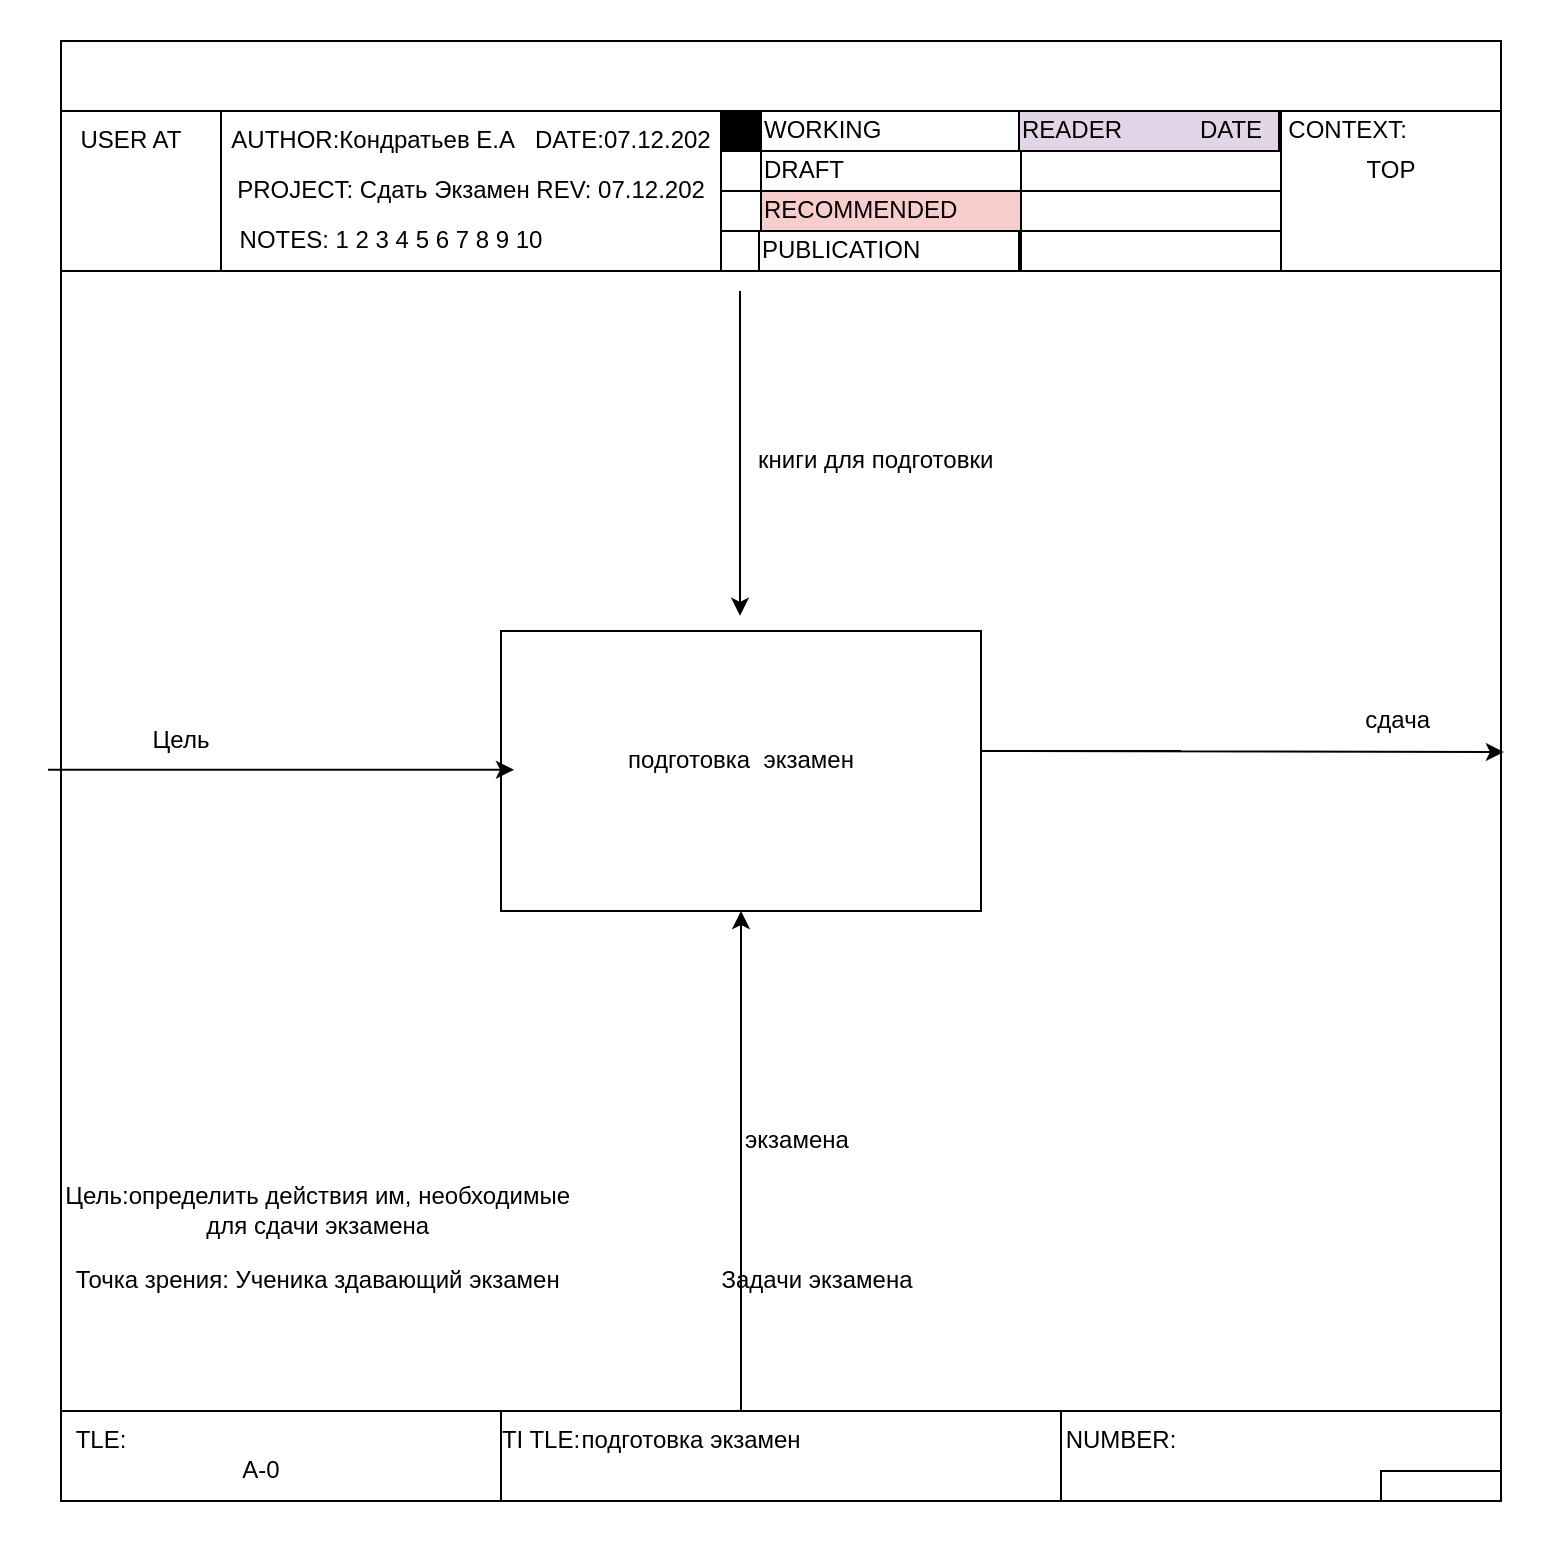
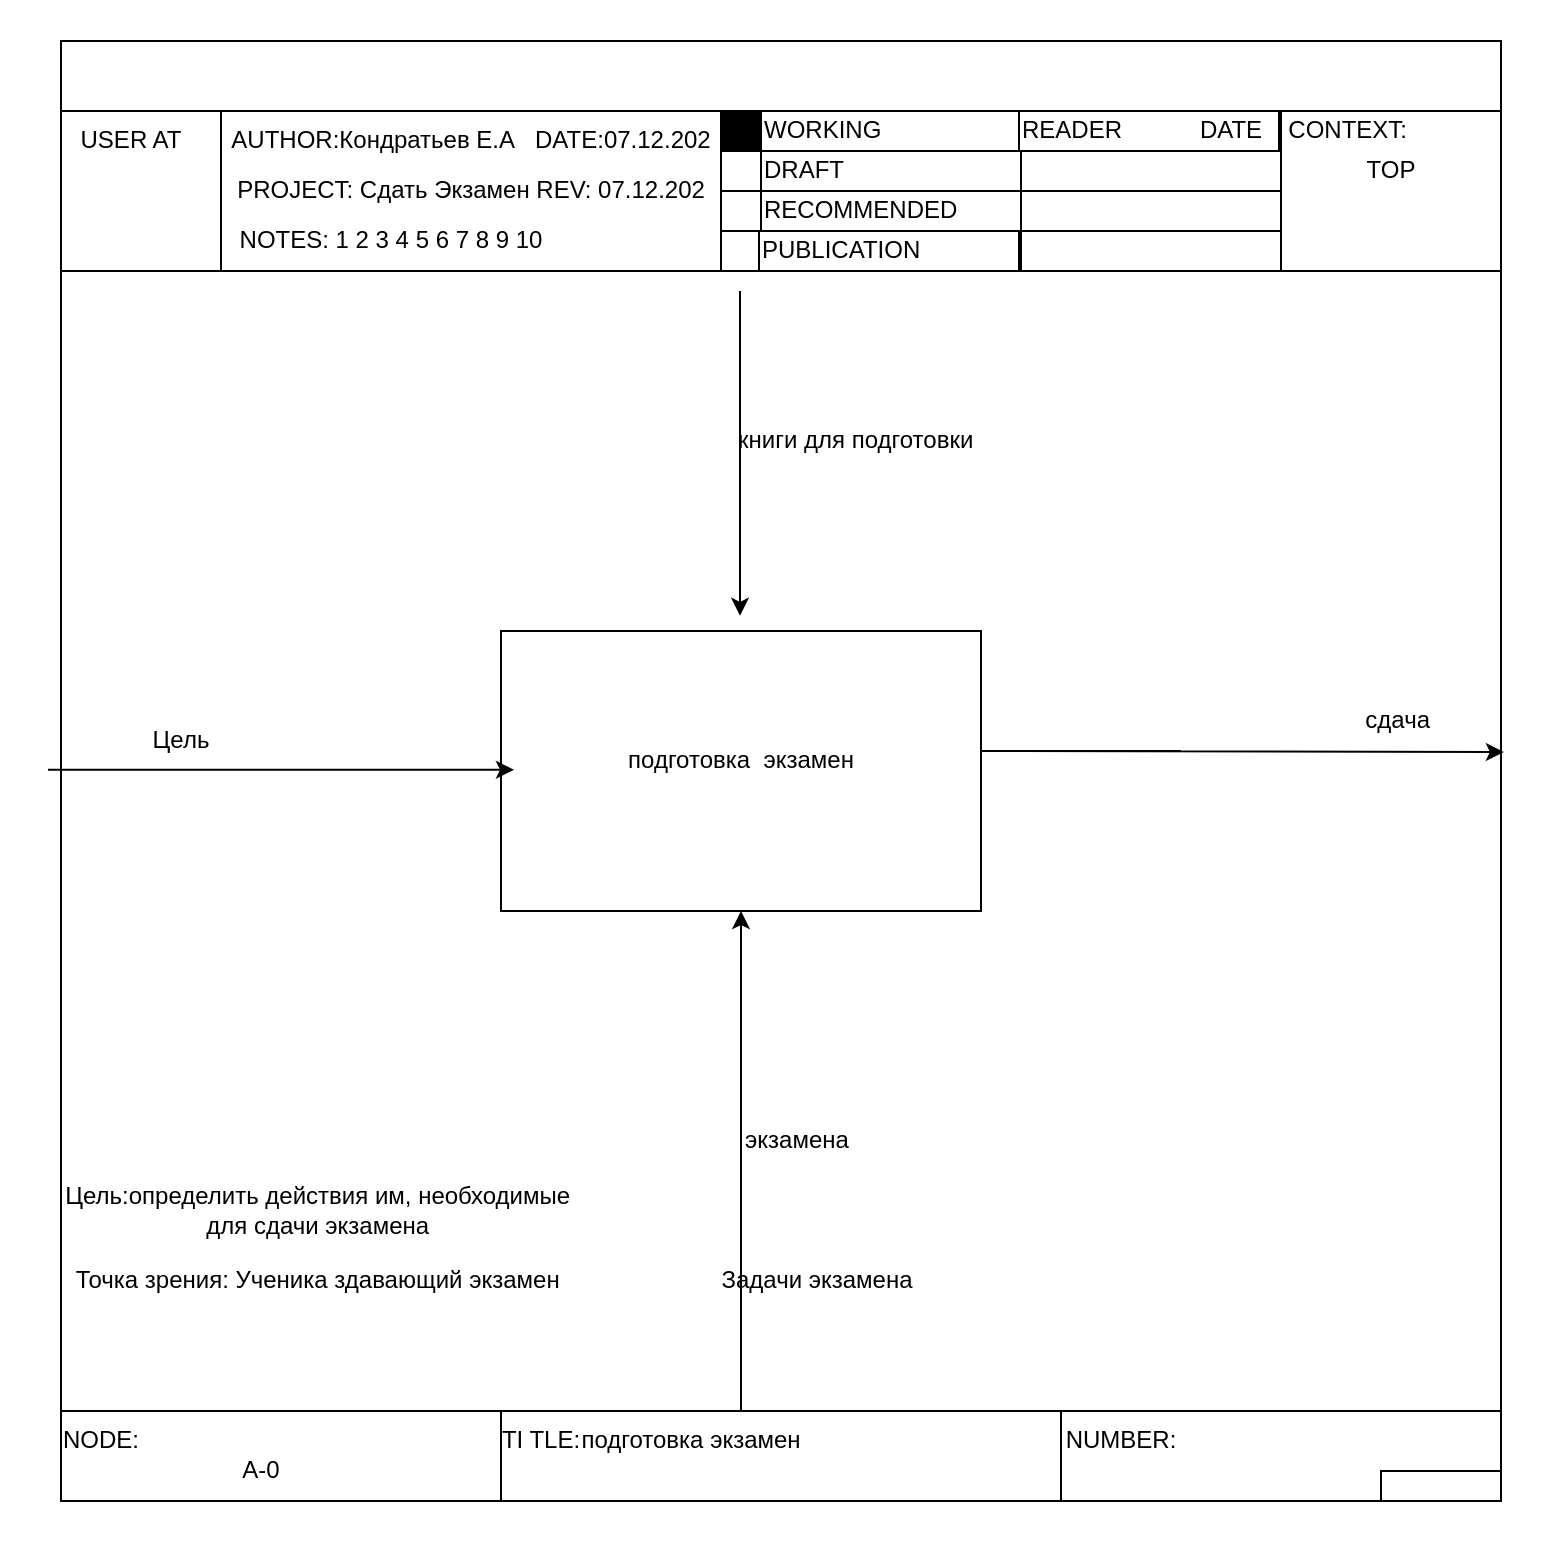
(1149, 131) -> (1149, 131)
(891, 211) -> (891, 211)
(879, 461) -> (859, 441)
(102, 1441) -> (102, 1441)
